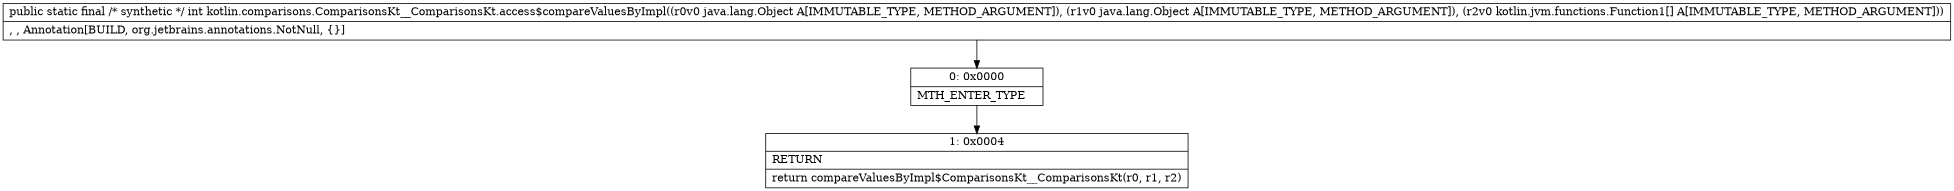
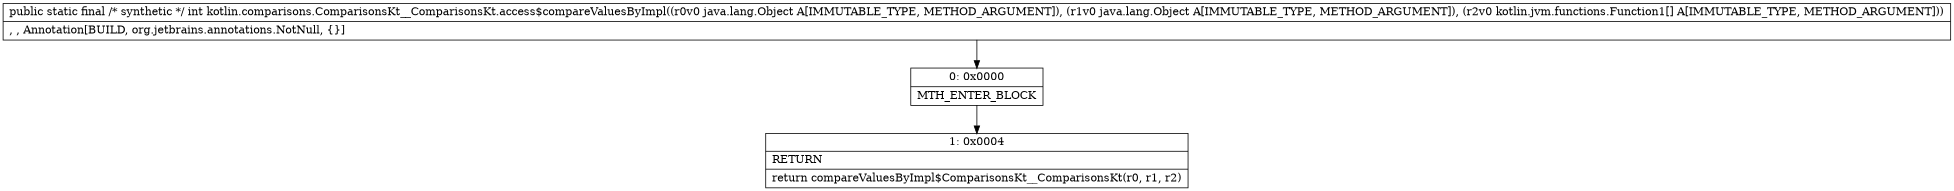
(971, 96) -> (977, 96)
